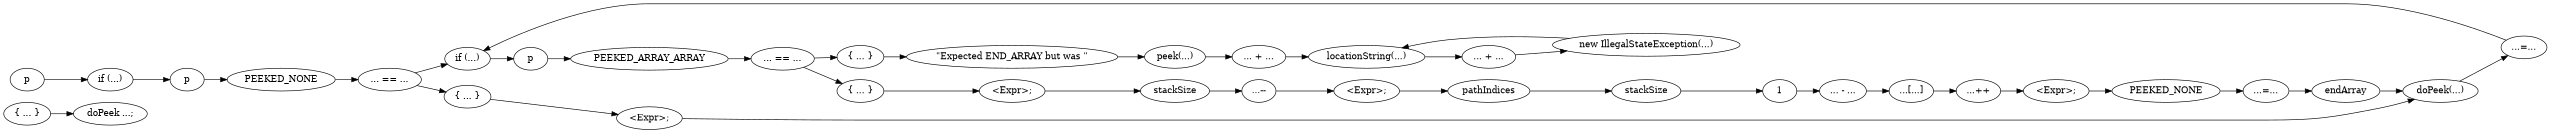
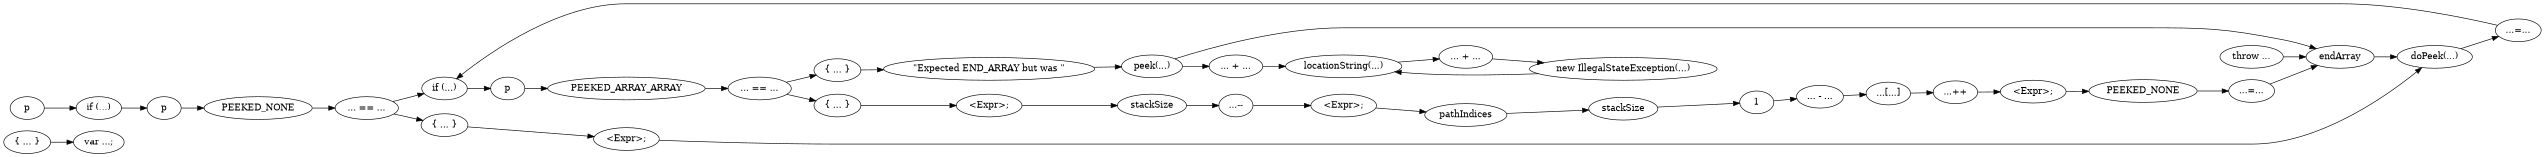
none -> (1742, 28)
none -> (2252, 57)
(110, 114) -> (99, 142)
